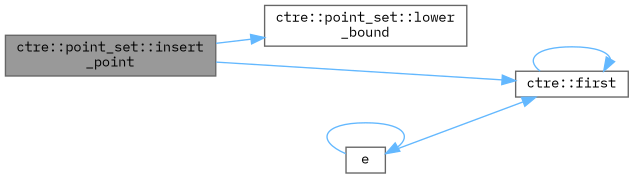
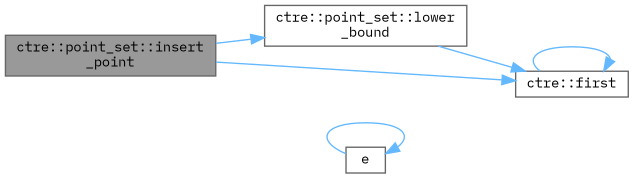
(454, 128) -> (475, 57)
